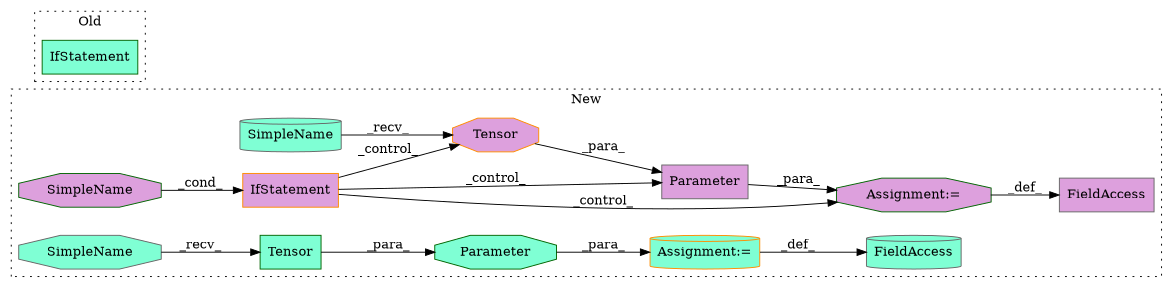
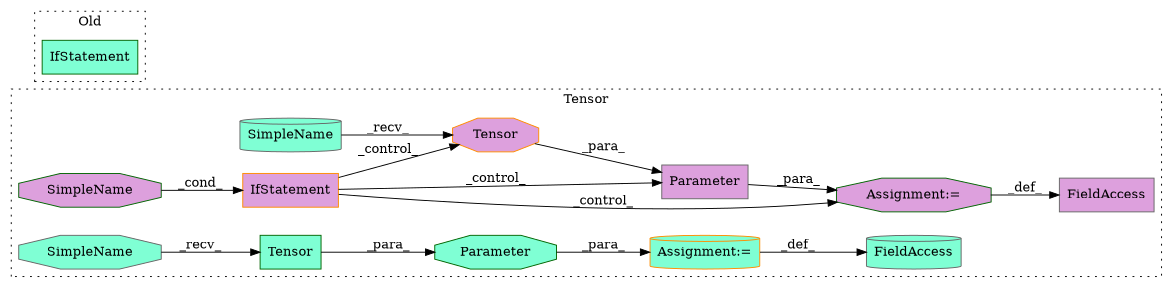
(586, 100) -> (586, 100)
